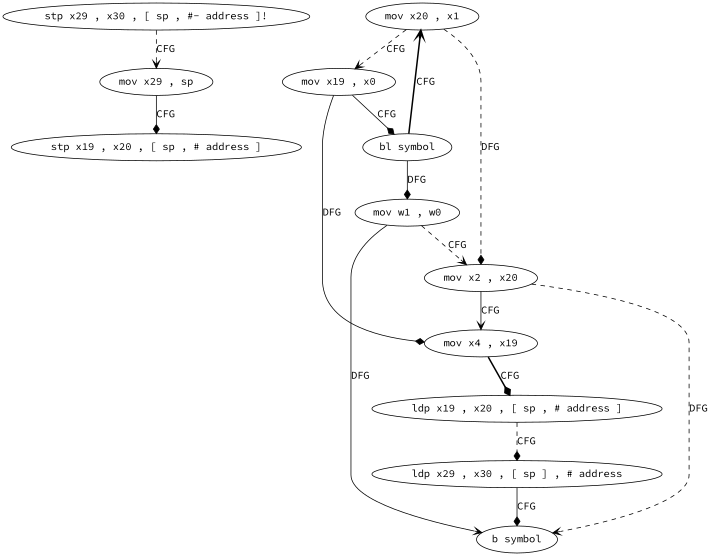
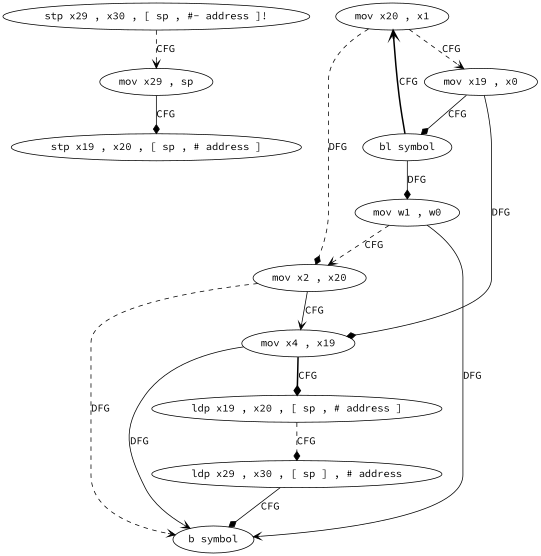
none -> (135, 413)
